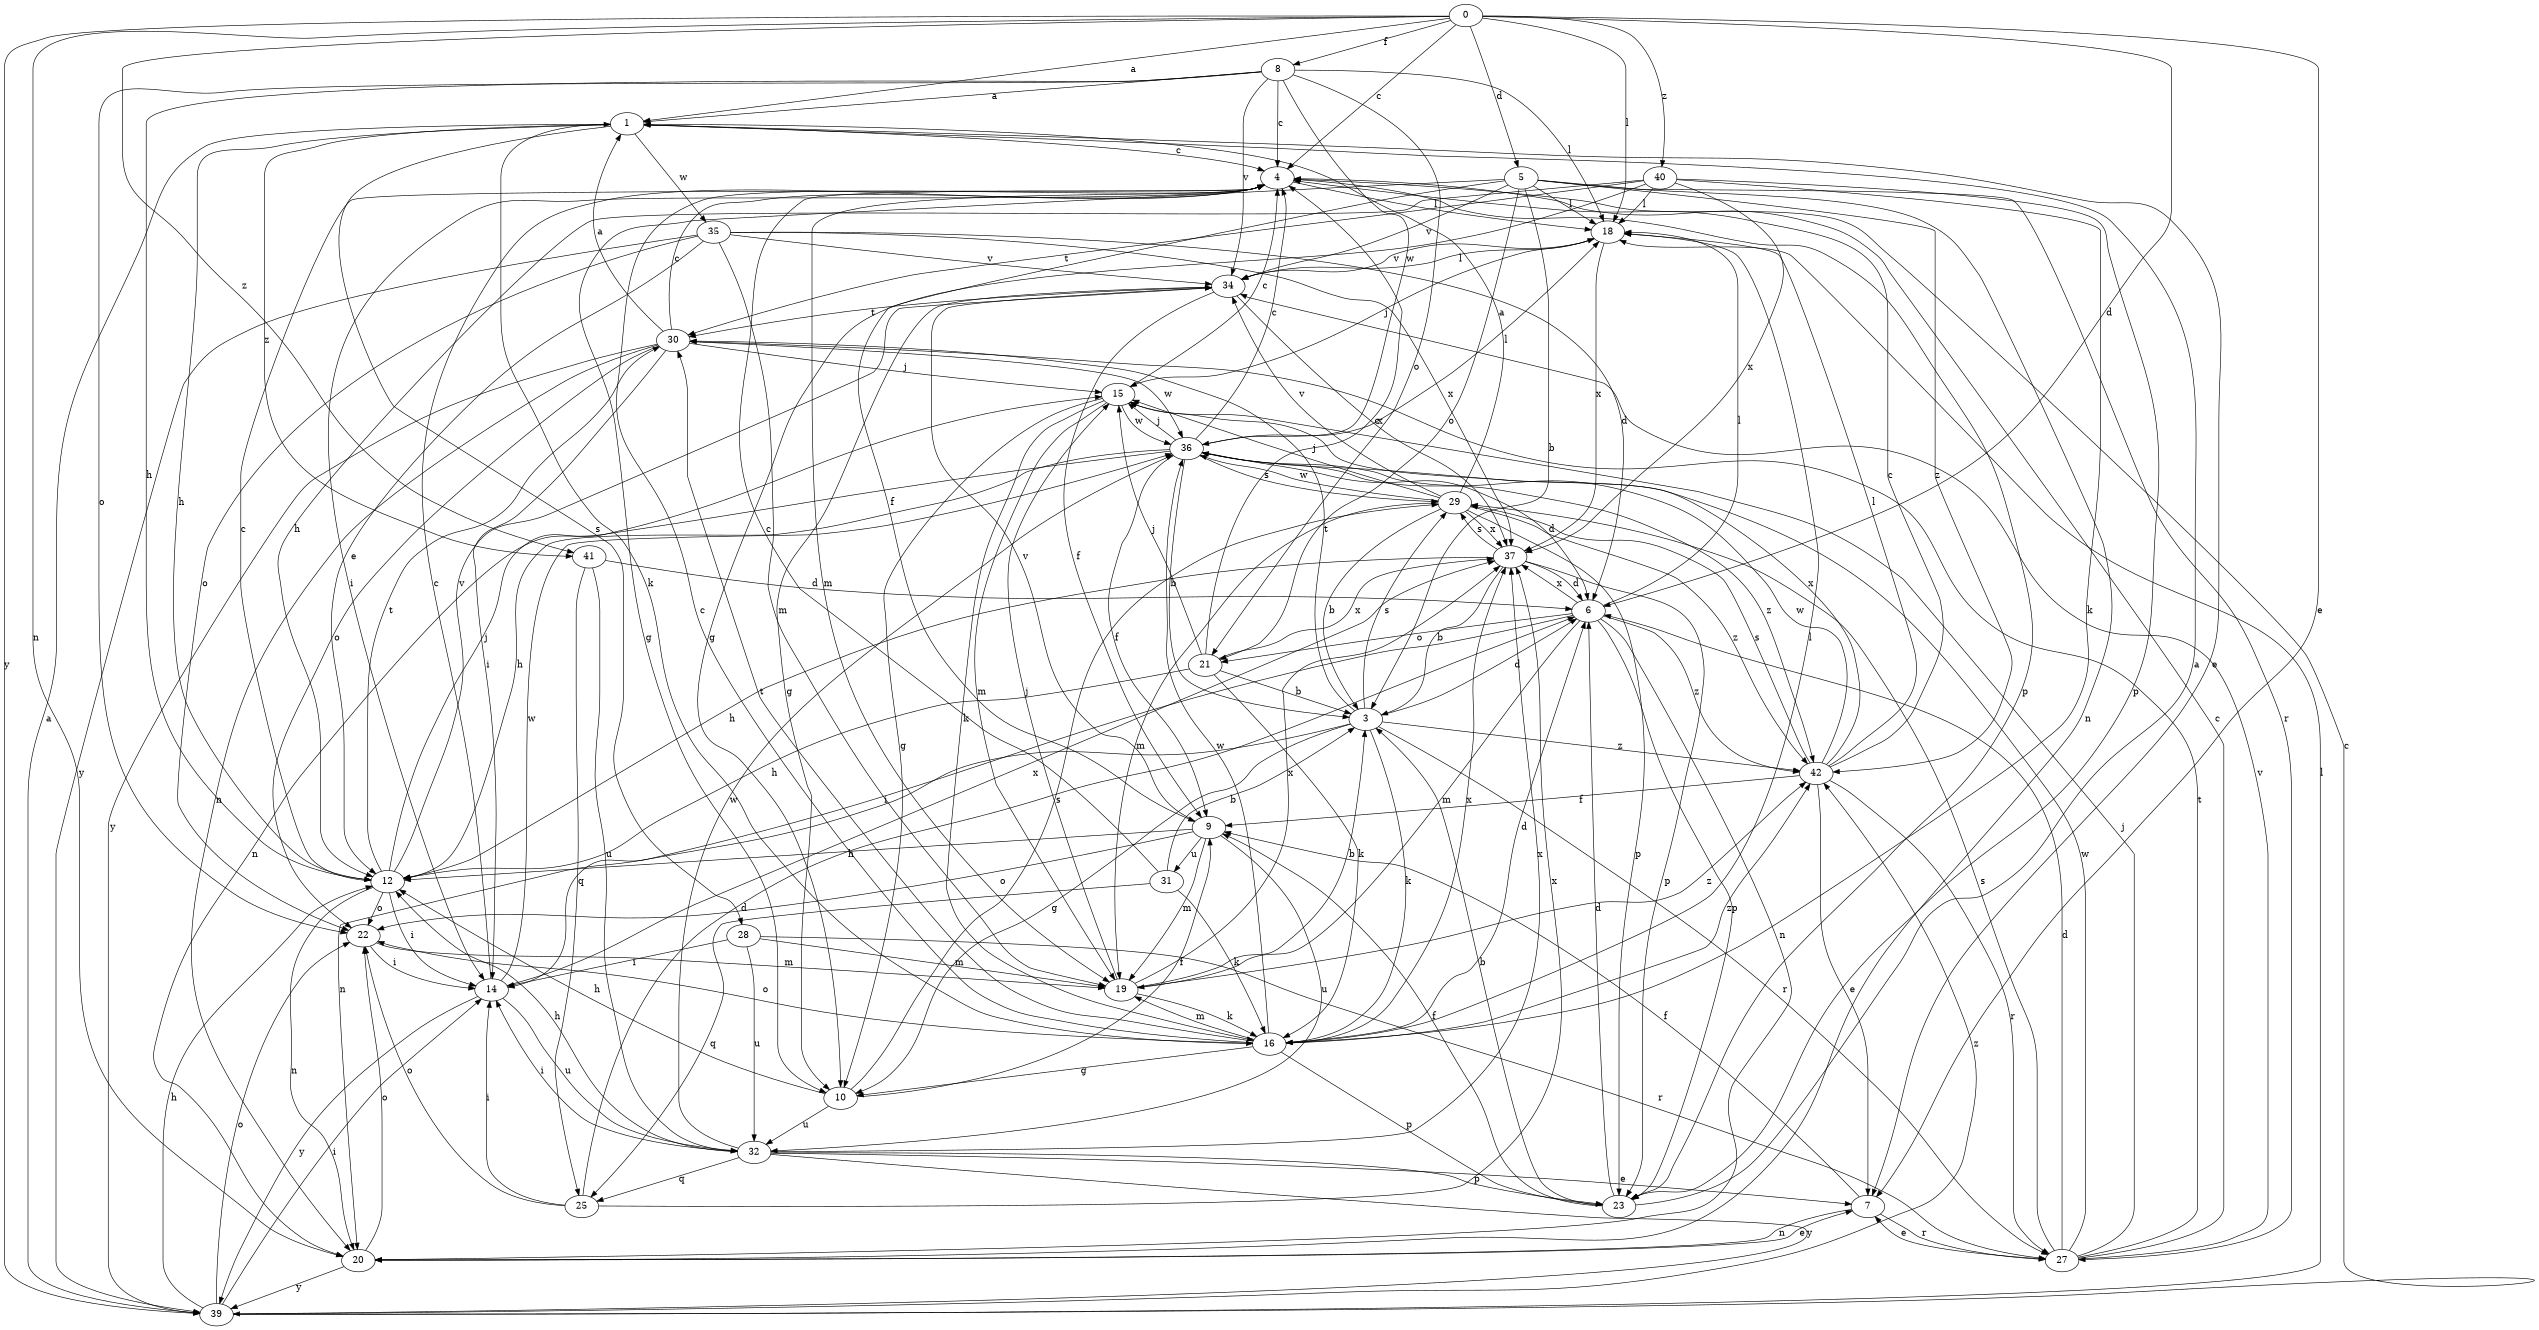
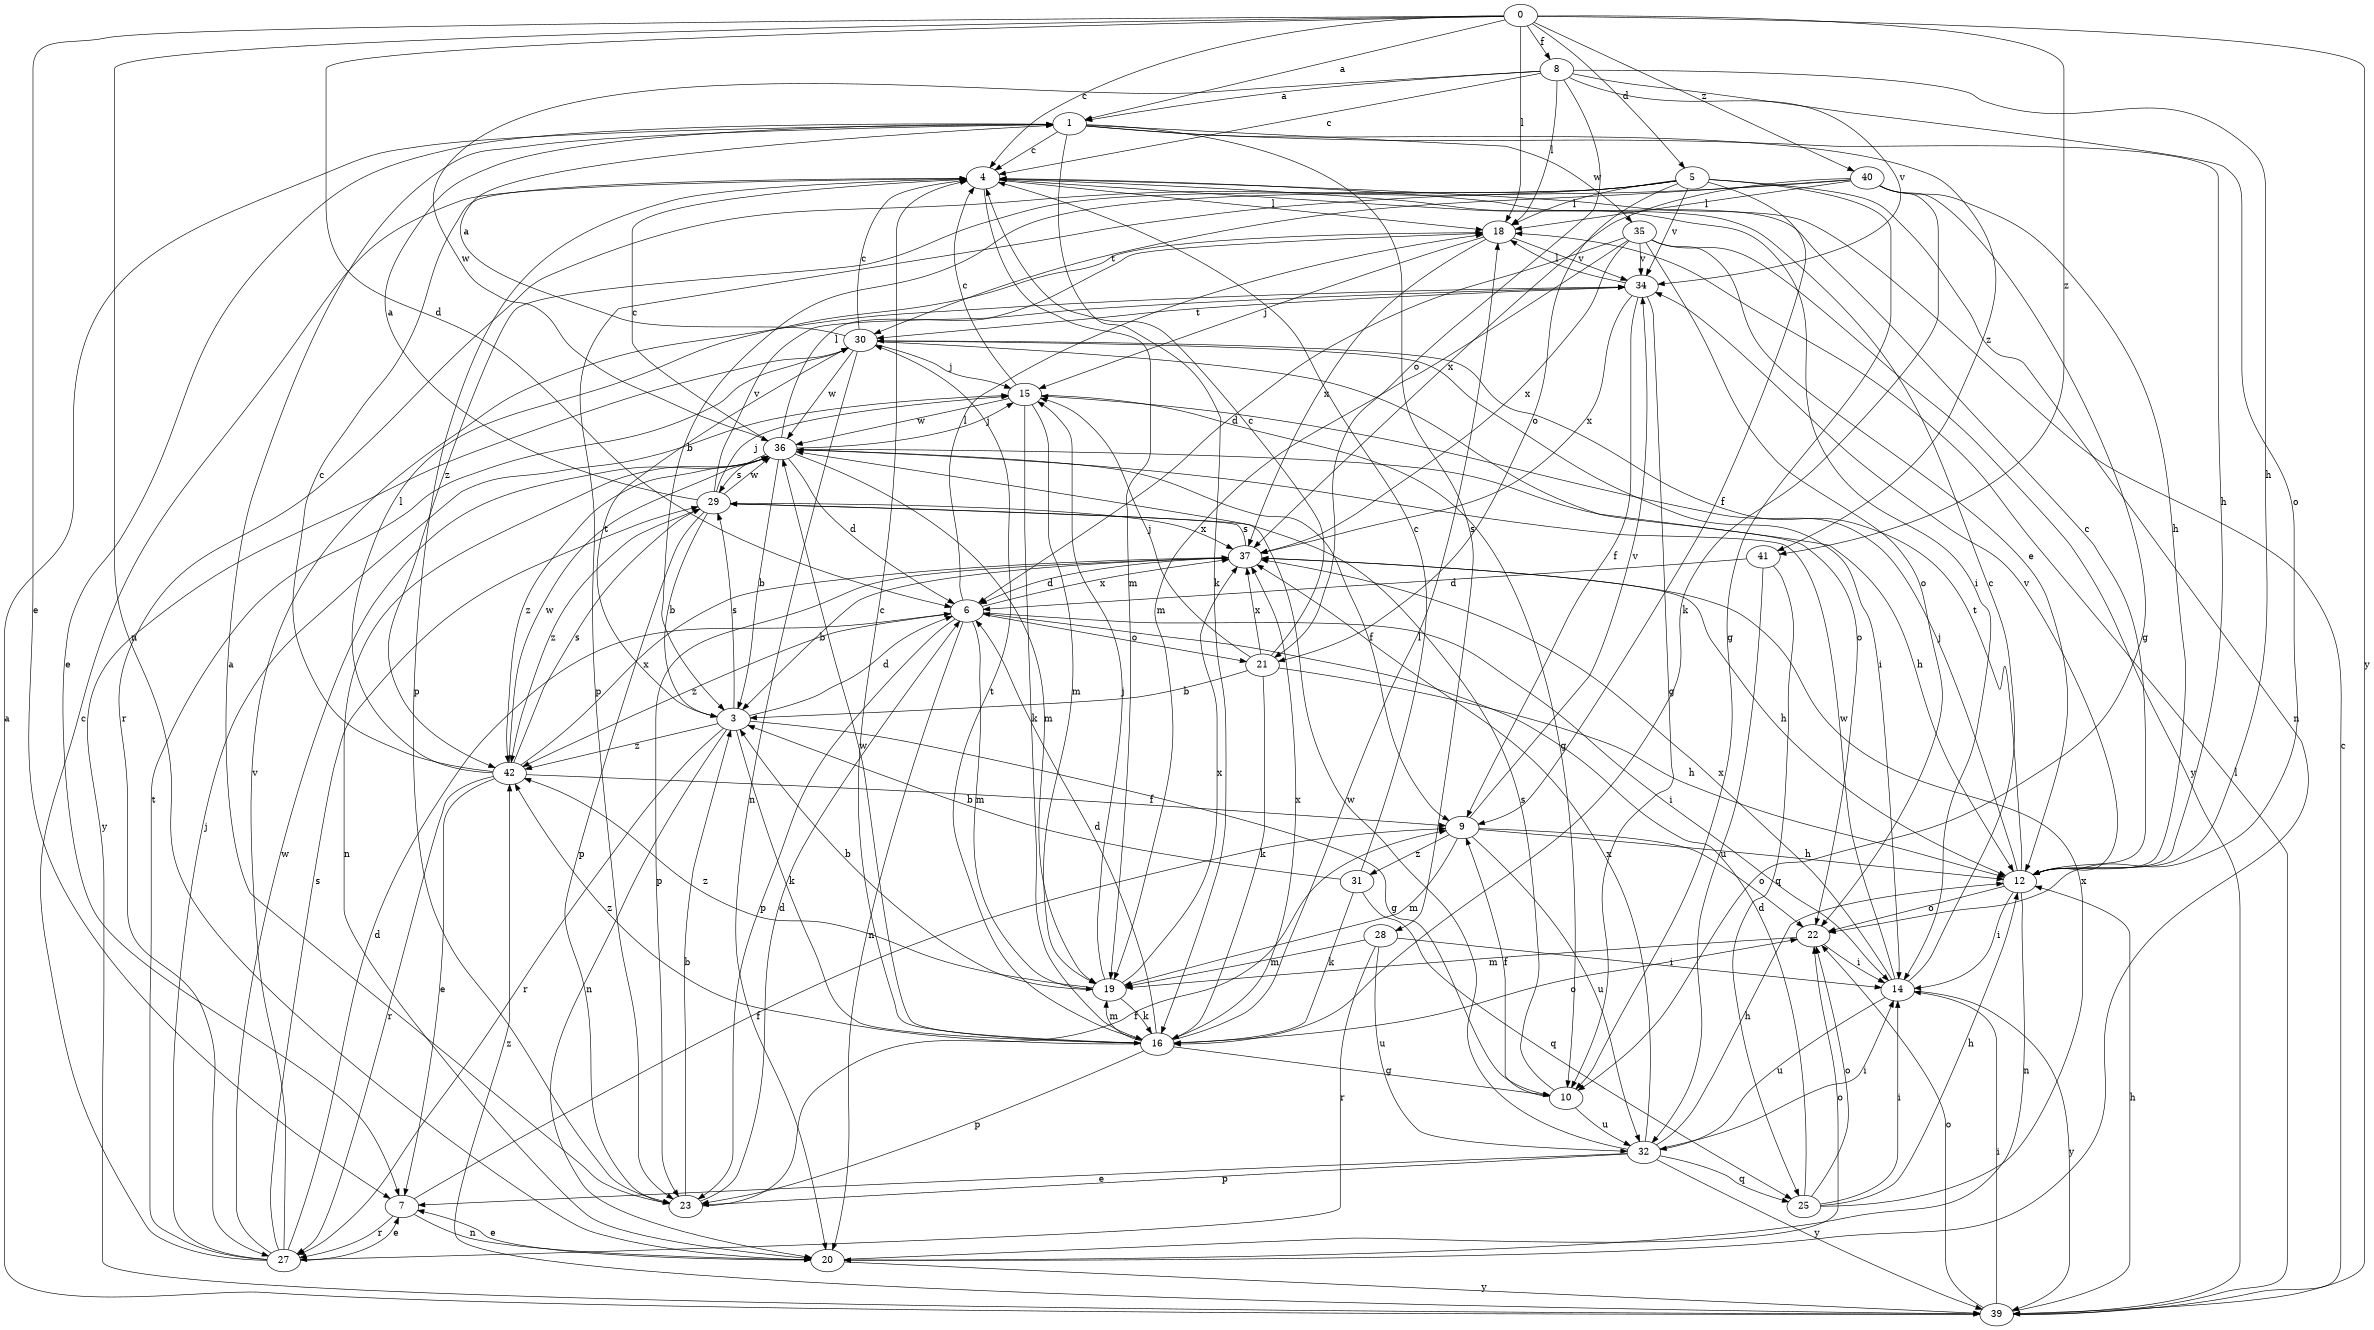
(1713, 515) -> (822, 582)
(1186, 650) -> (1036, 662)
(1194, 855) -> (1418, 855)
(609, 1008) -> (1948, 1081)
